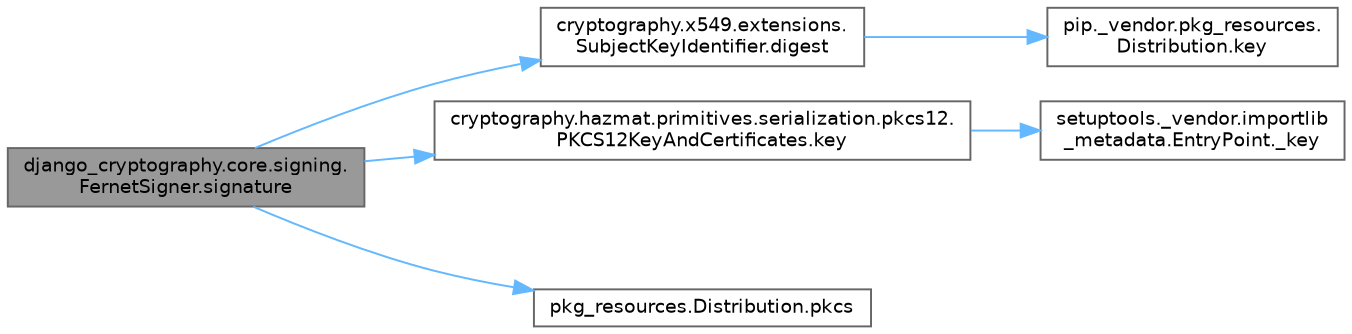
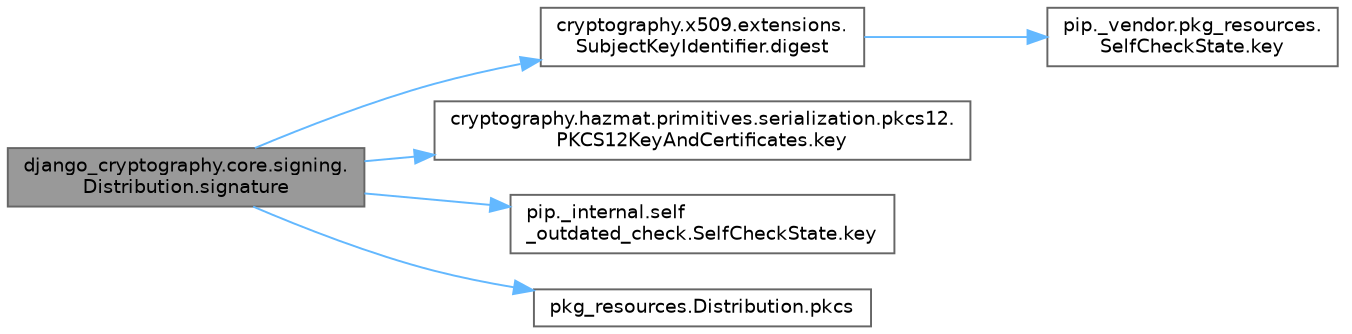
(702, 37) -> (702, 37)
(1193, 37) -> (1193, 37)
(1193, 131) -> none
(186, 177) -> (186, 177)
none -> (702, 224)
